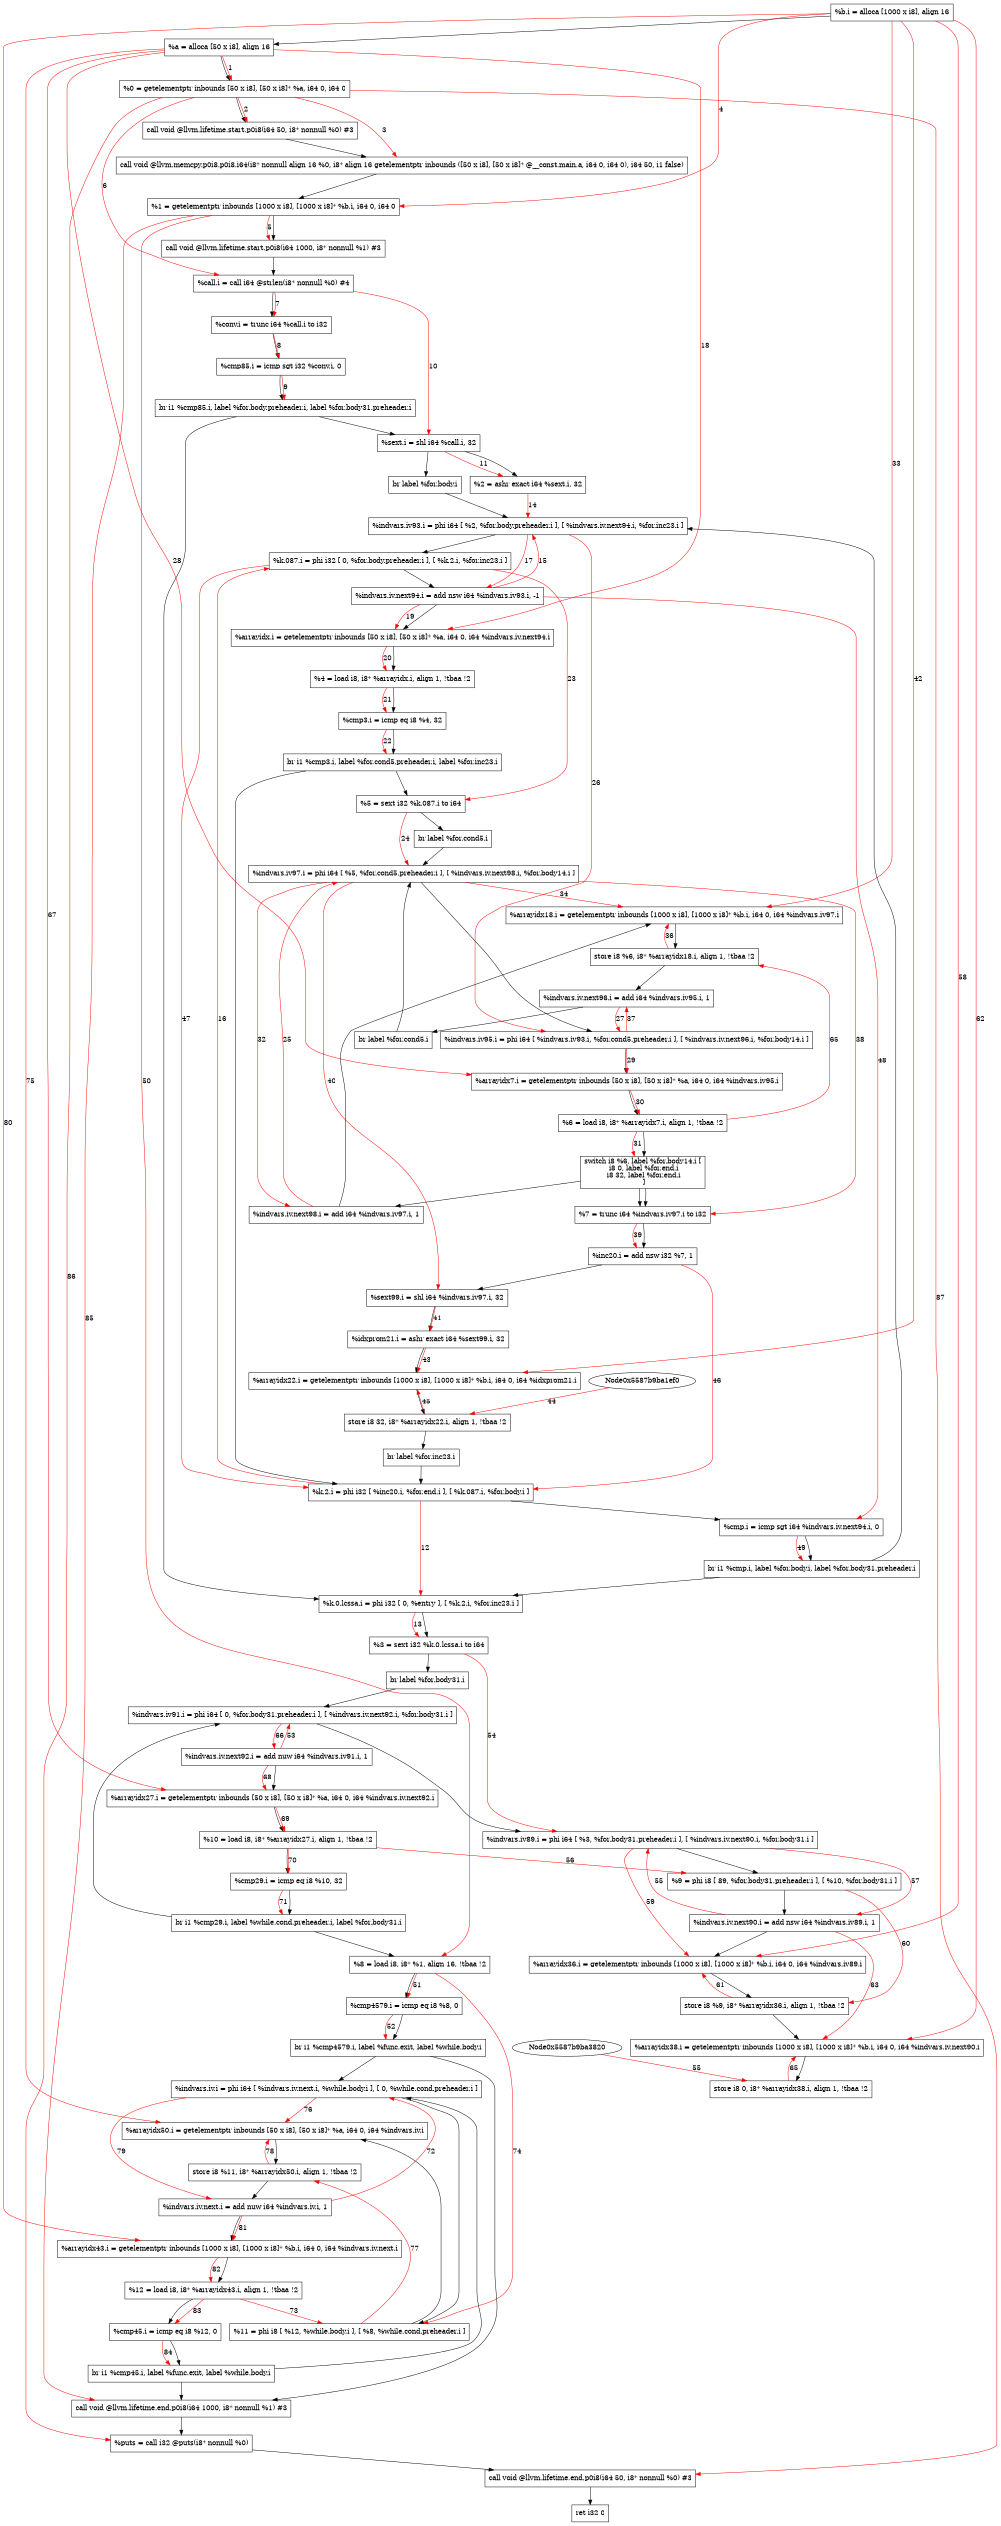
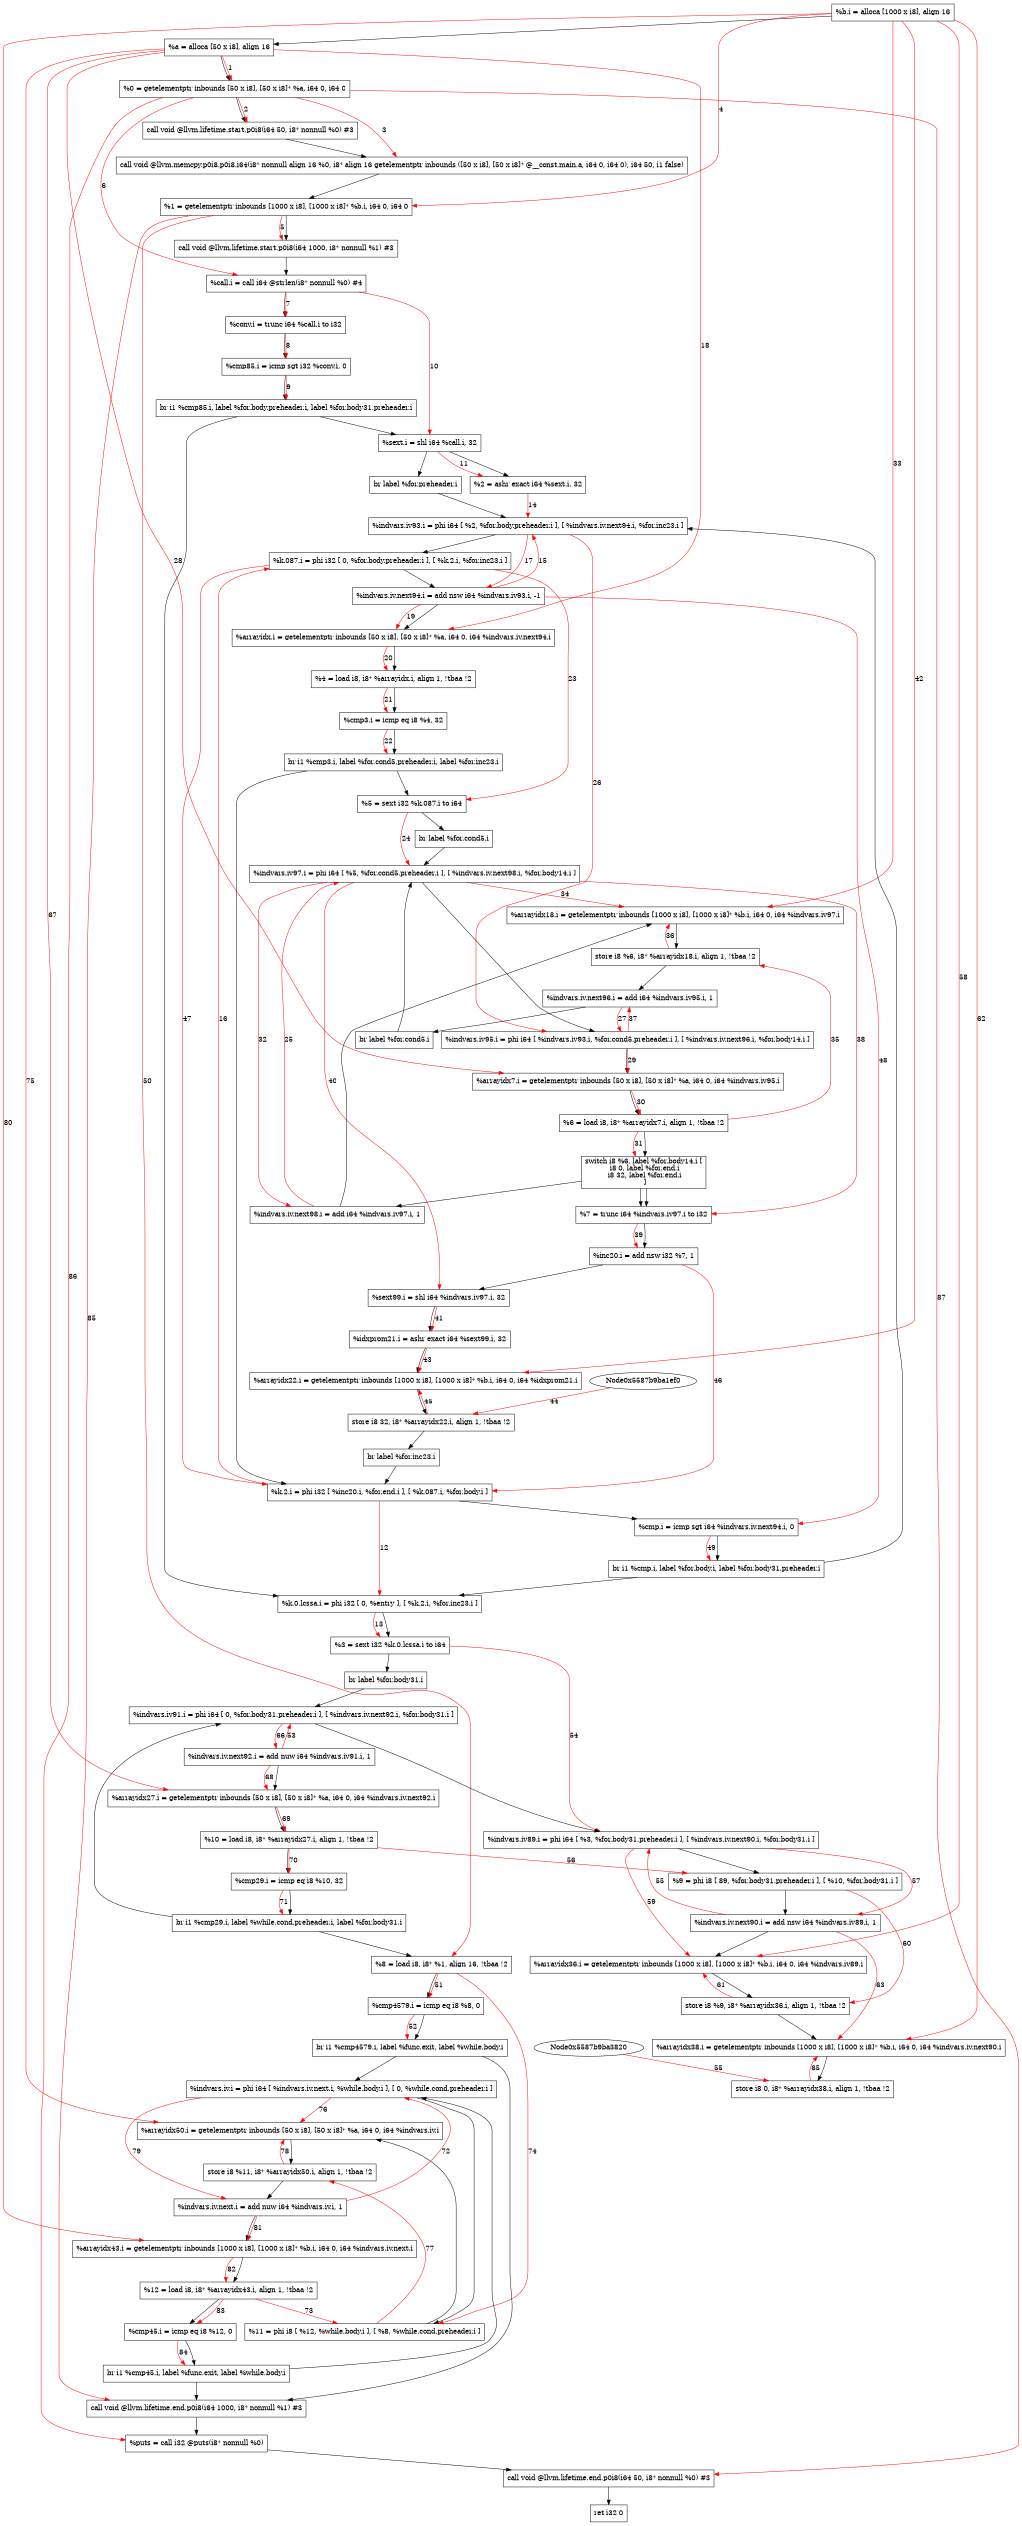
(425, 485) -> (416, 485)
(834, 1040) -> (835, 1040)
